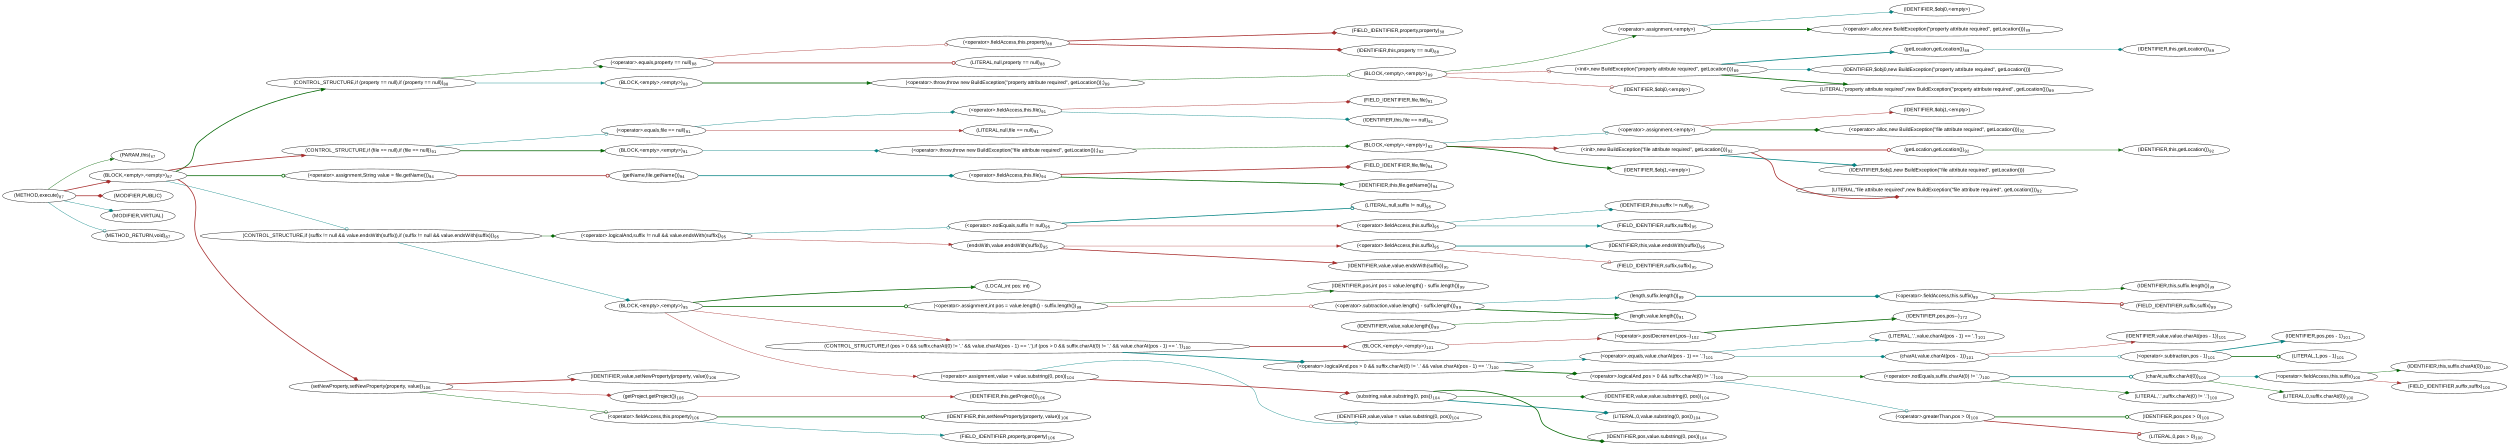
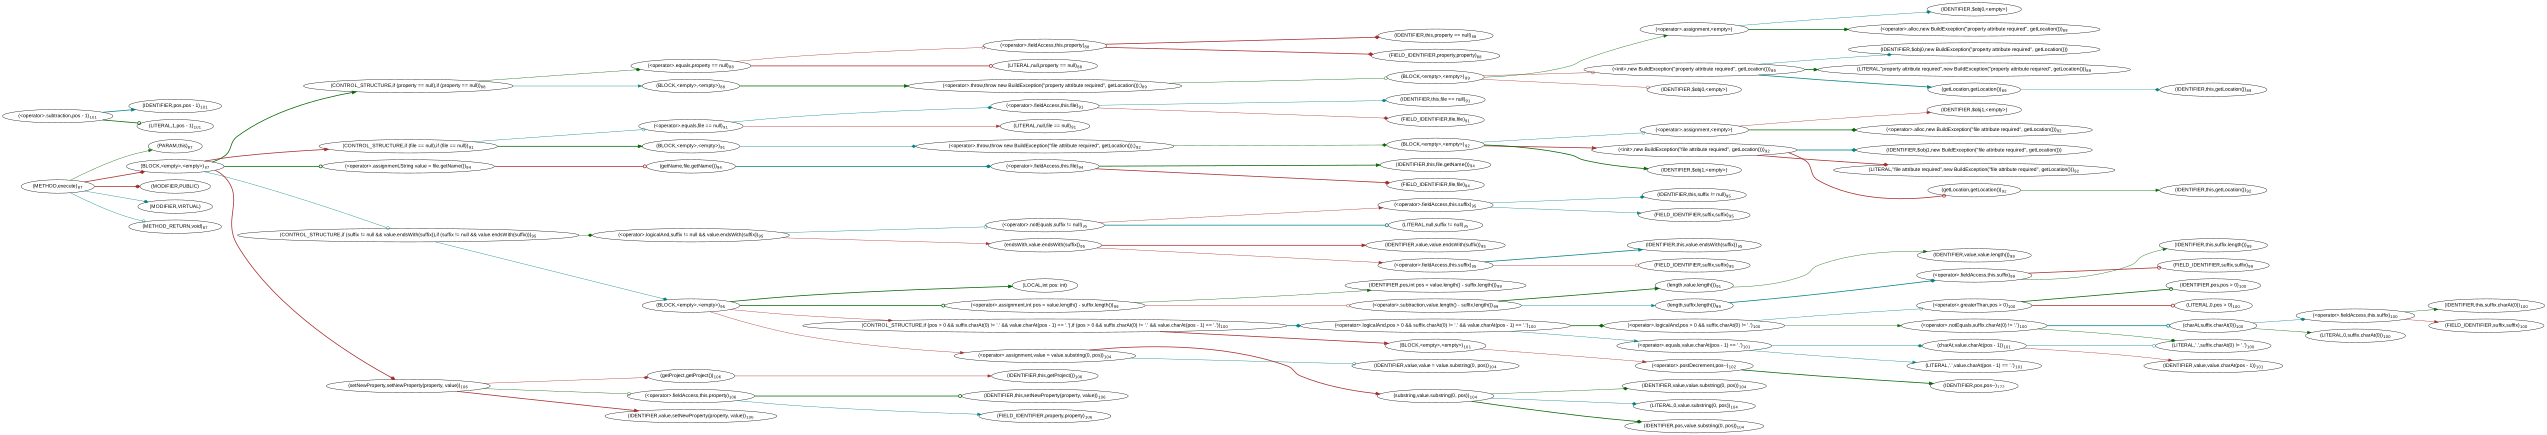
(1534, 321) -> (1826, 263)
(2053, 357) -> (2089, 346)
(1217, 385) -> (1236, 353)
(1526, 406) -> (1561, 401)
